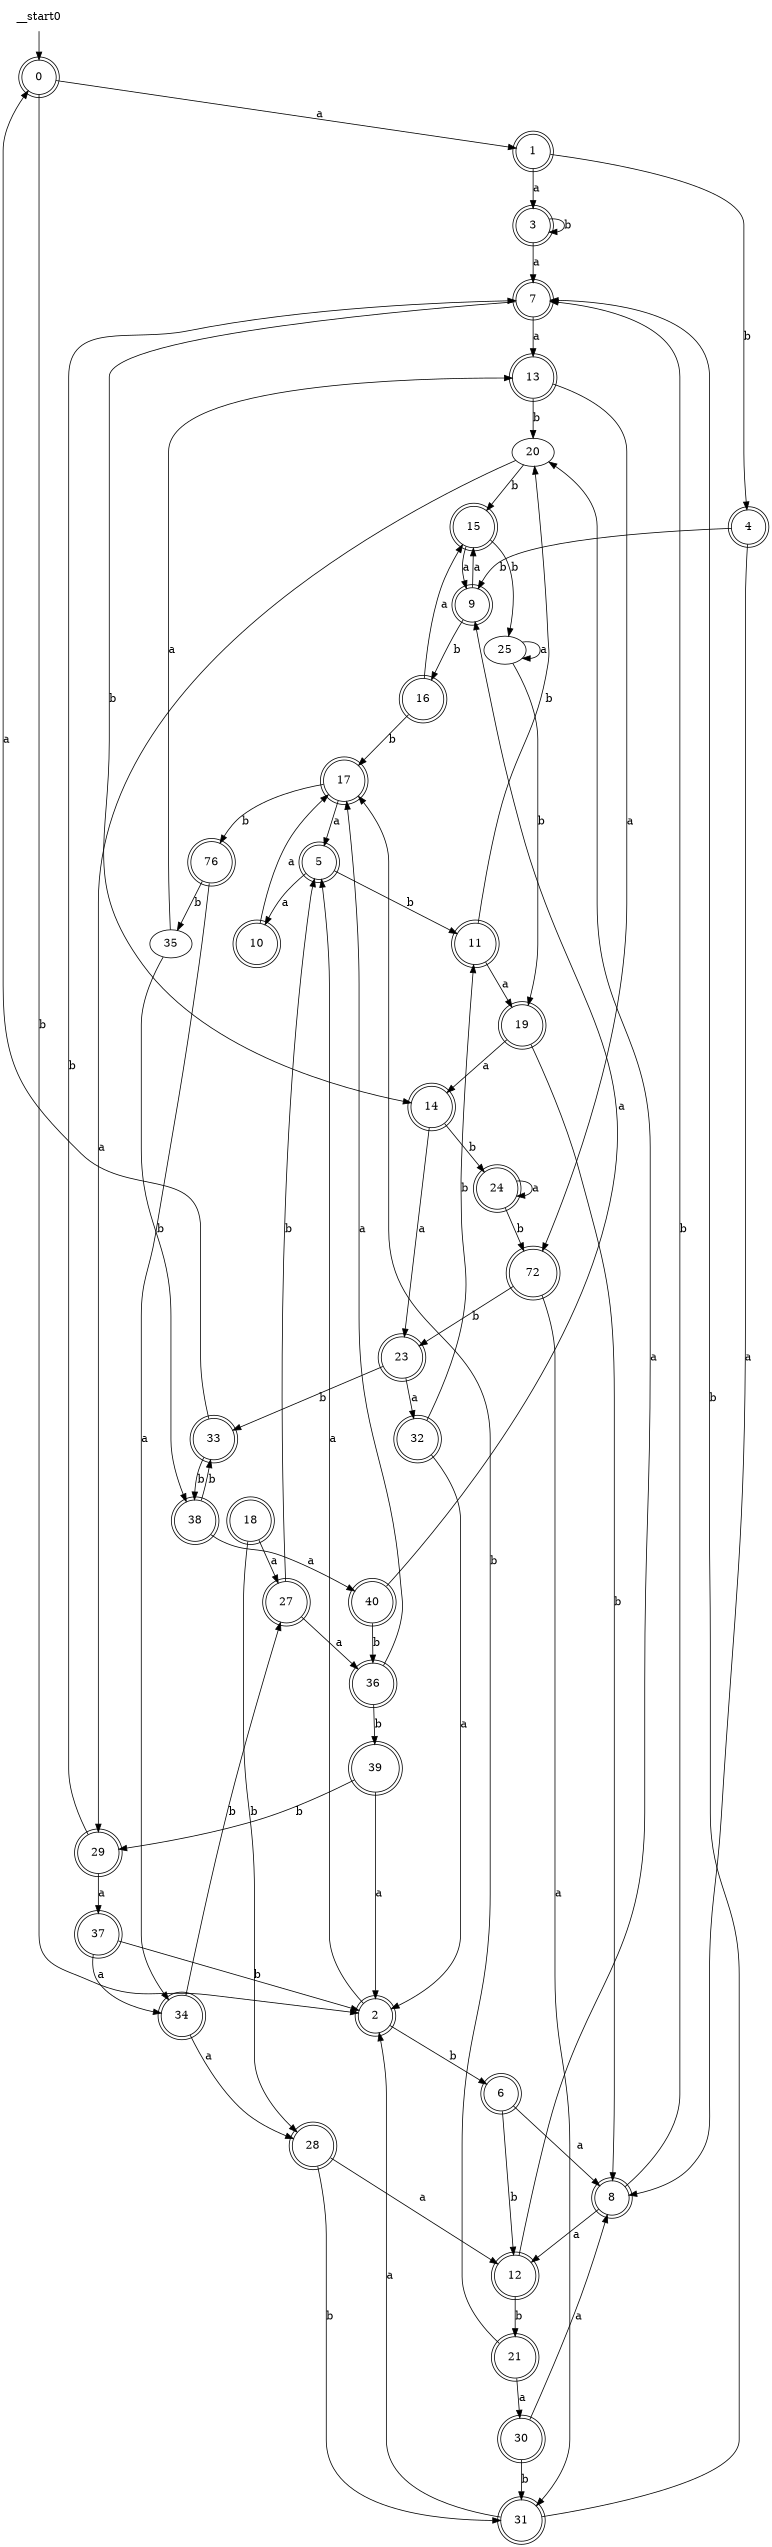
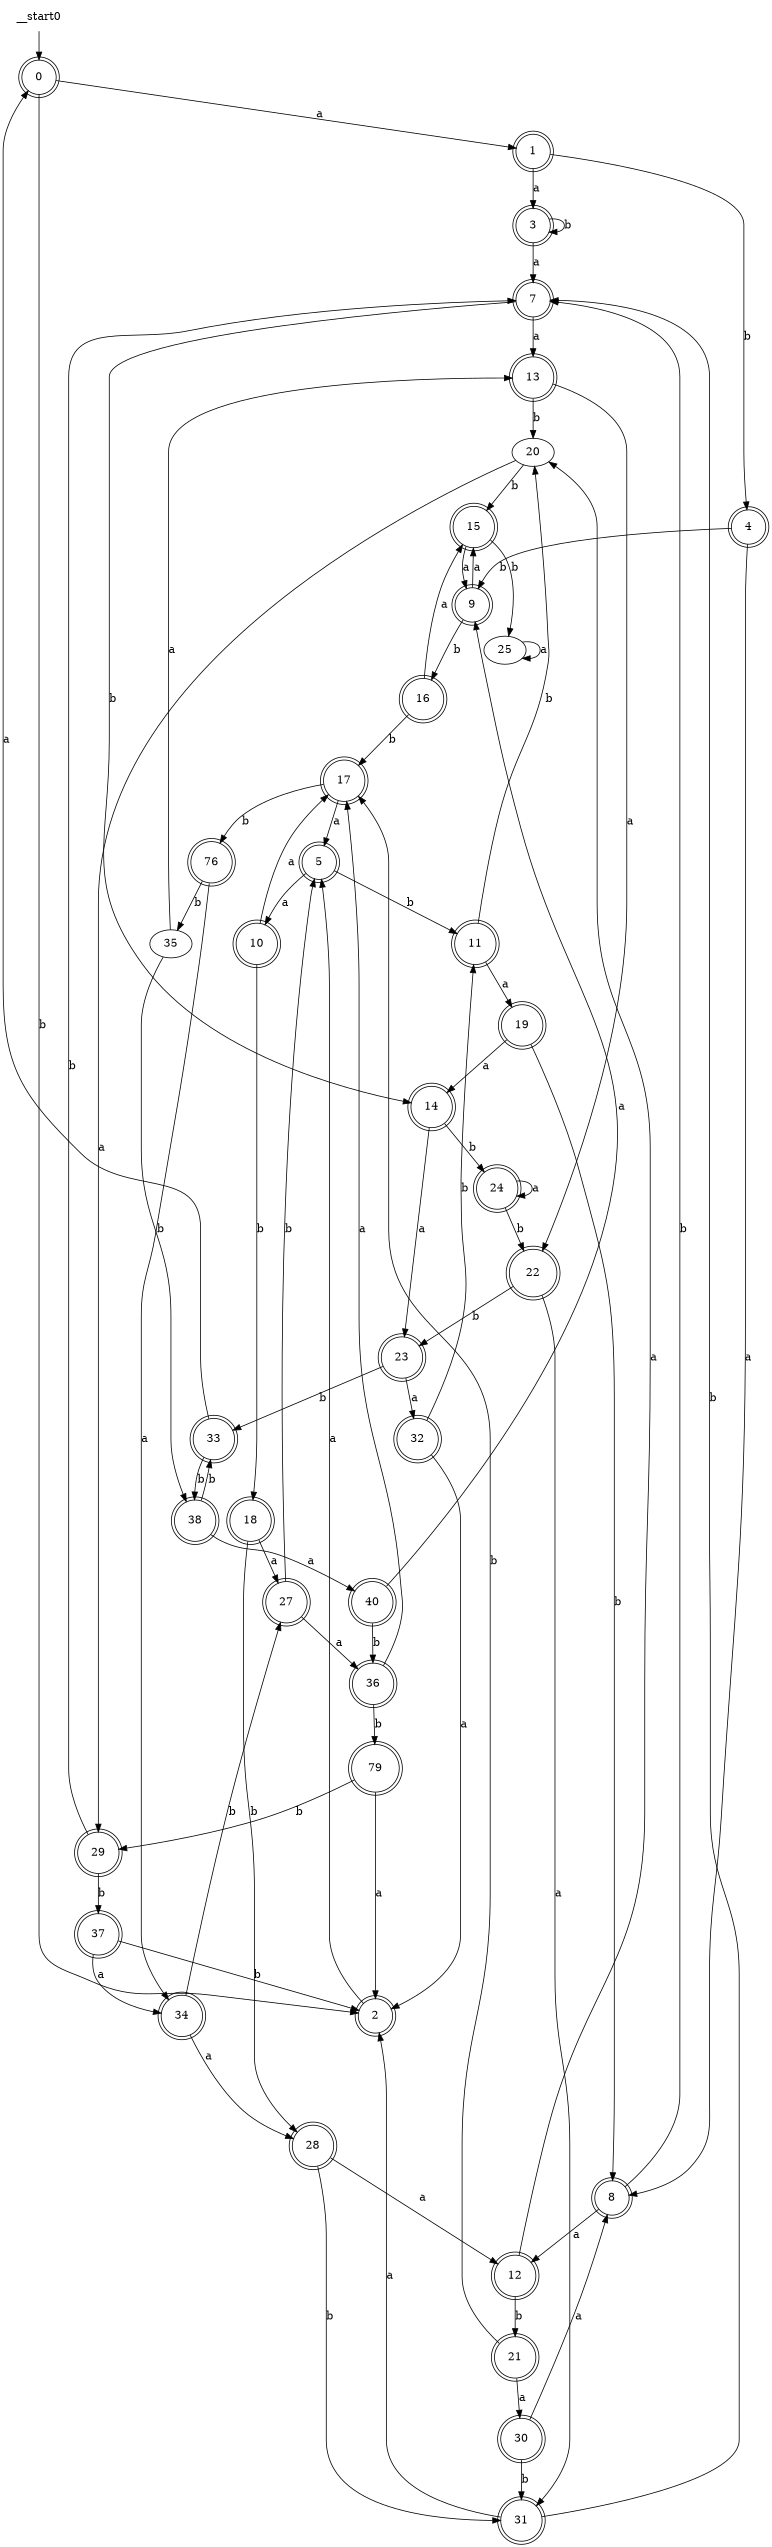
(538, 828) -> none
none -> (257, 1229)
(533, 1273) -> (533, 1273)
(375, 1768) -> (375, 1768)
(102, 1894) -> (102, 1894)
(501, 2094) -> none
